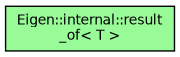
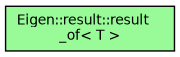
(90, 29) -> (90, 29)
